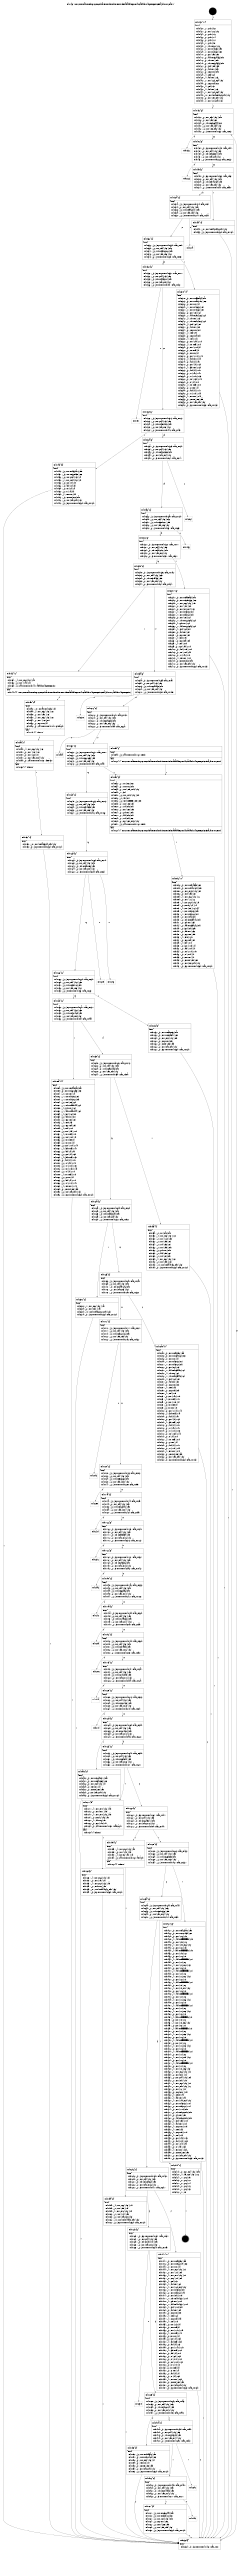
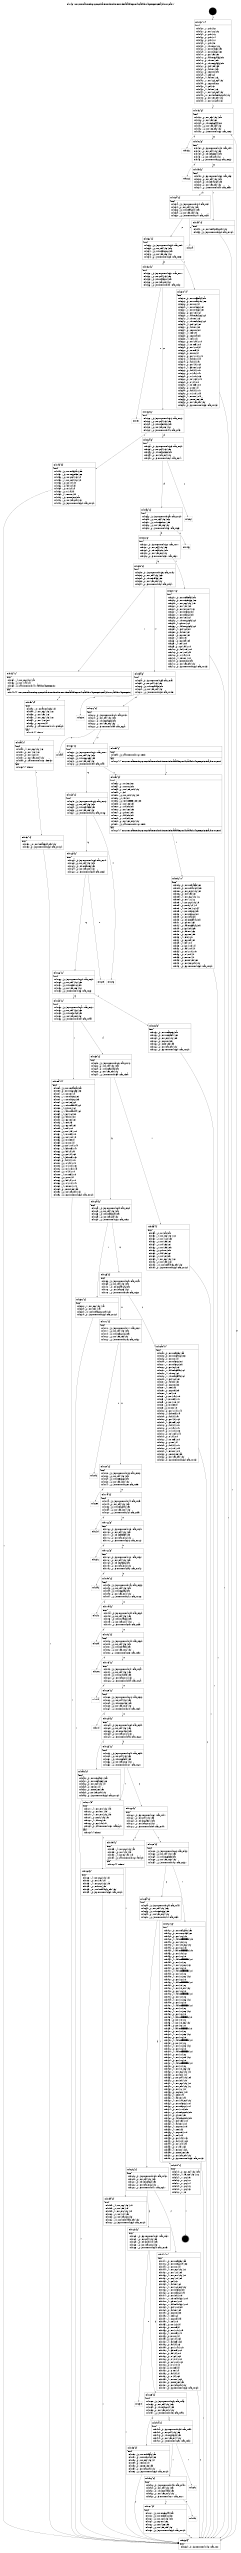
(107, 926) -> (114, 896)
